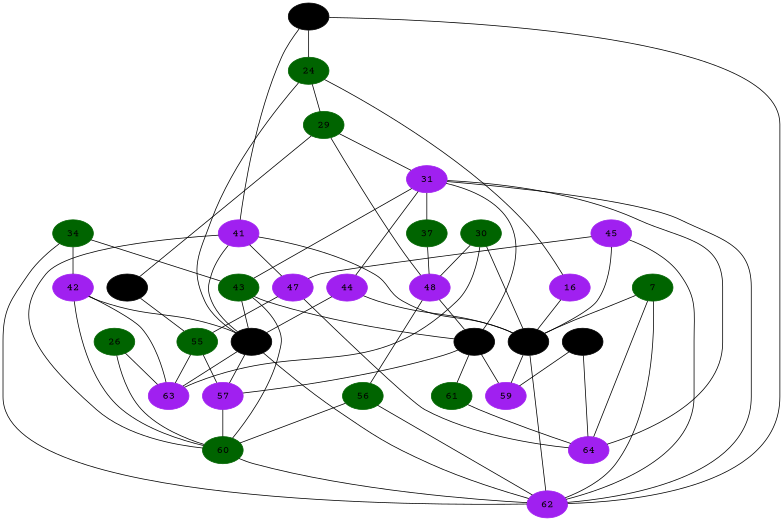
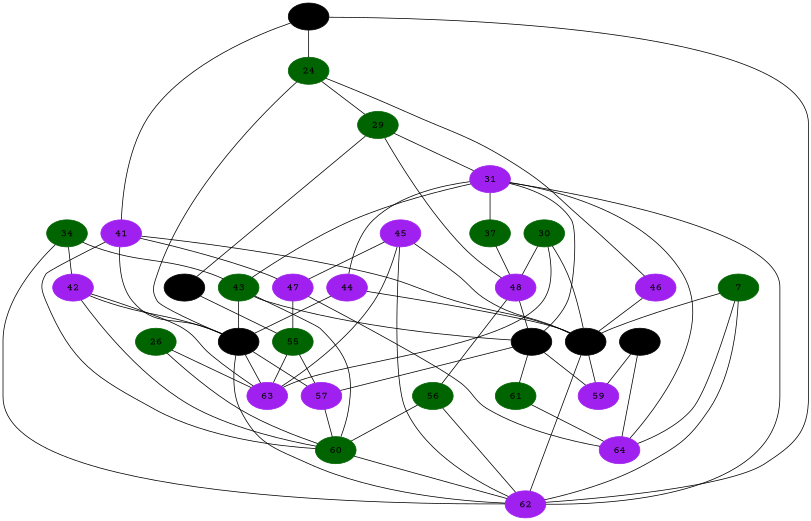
(570, 288) -> (656, 288)
none -> (353, 328)
